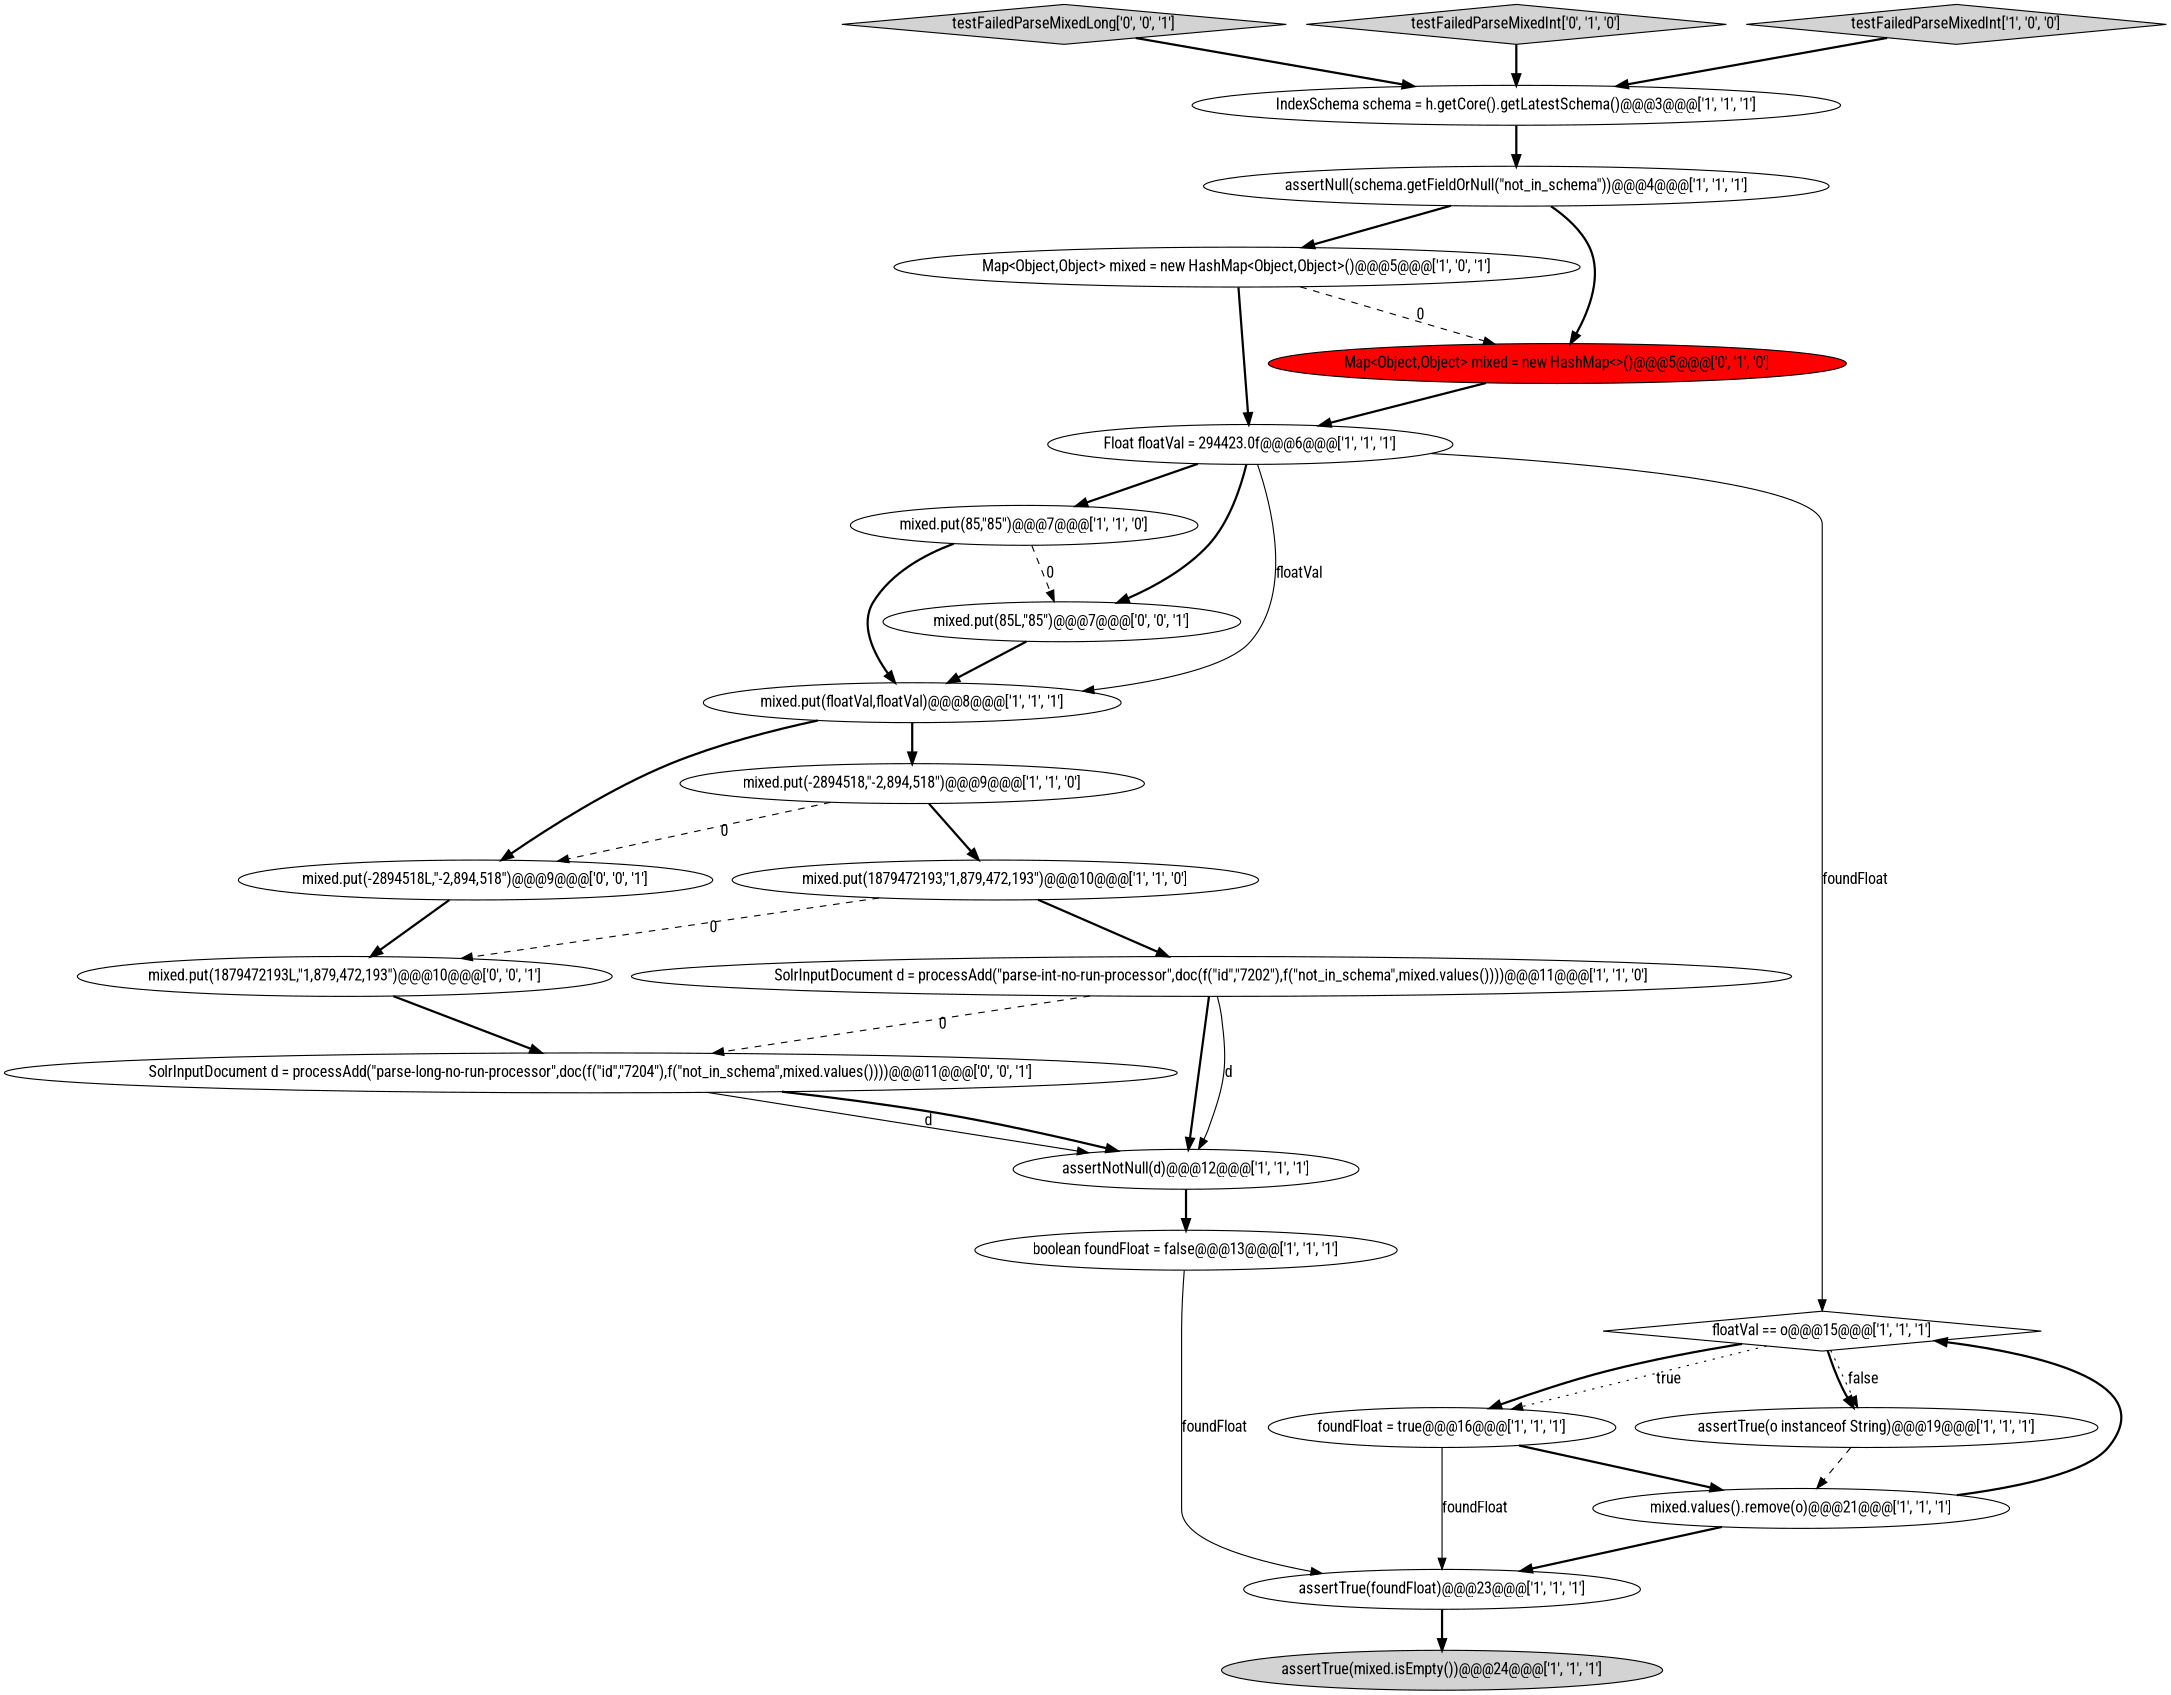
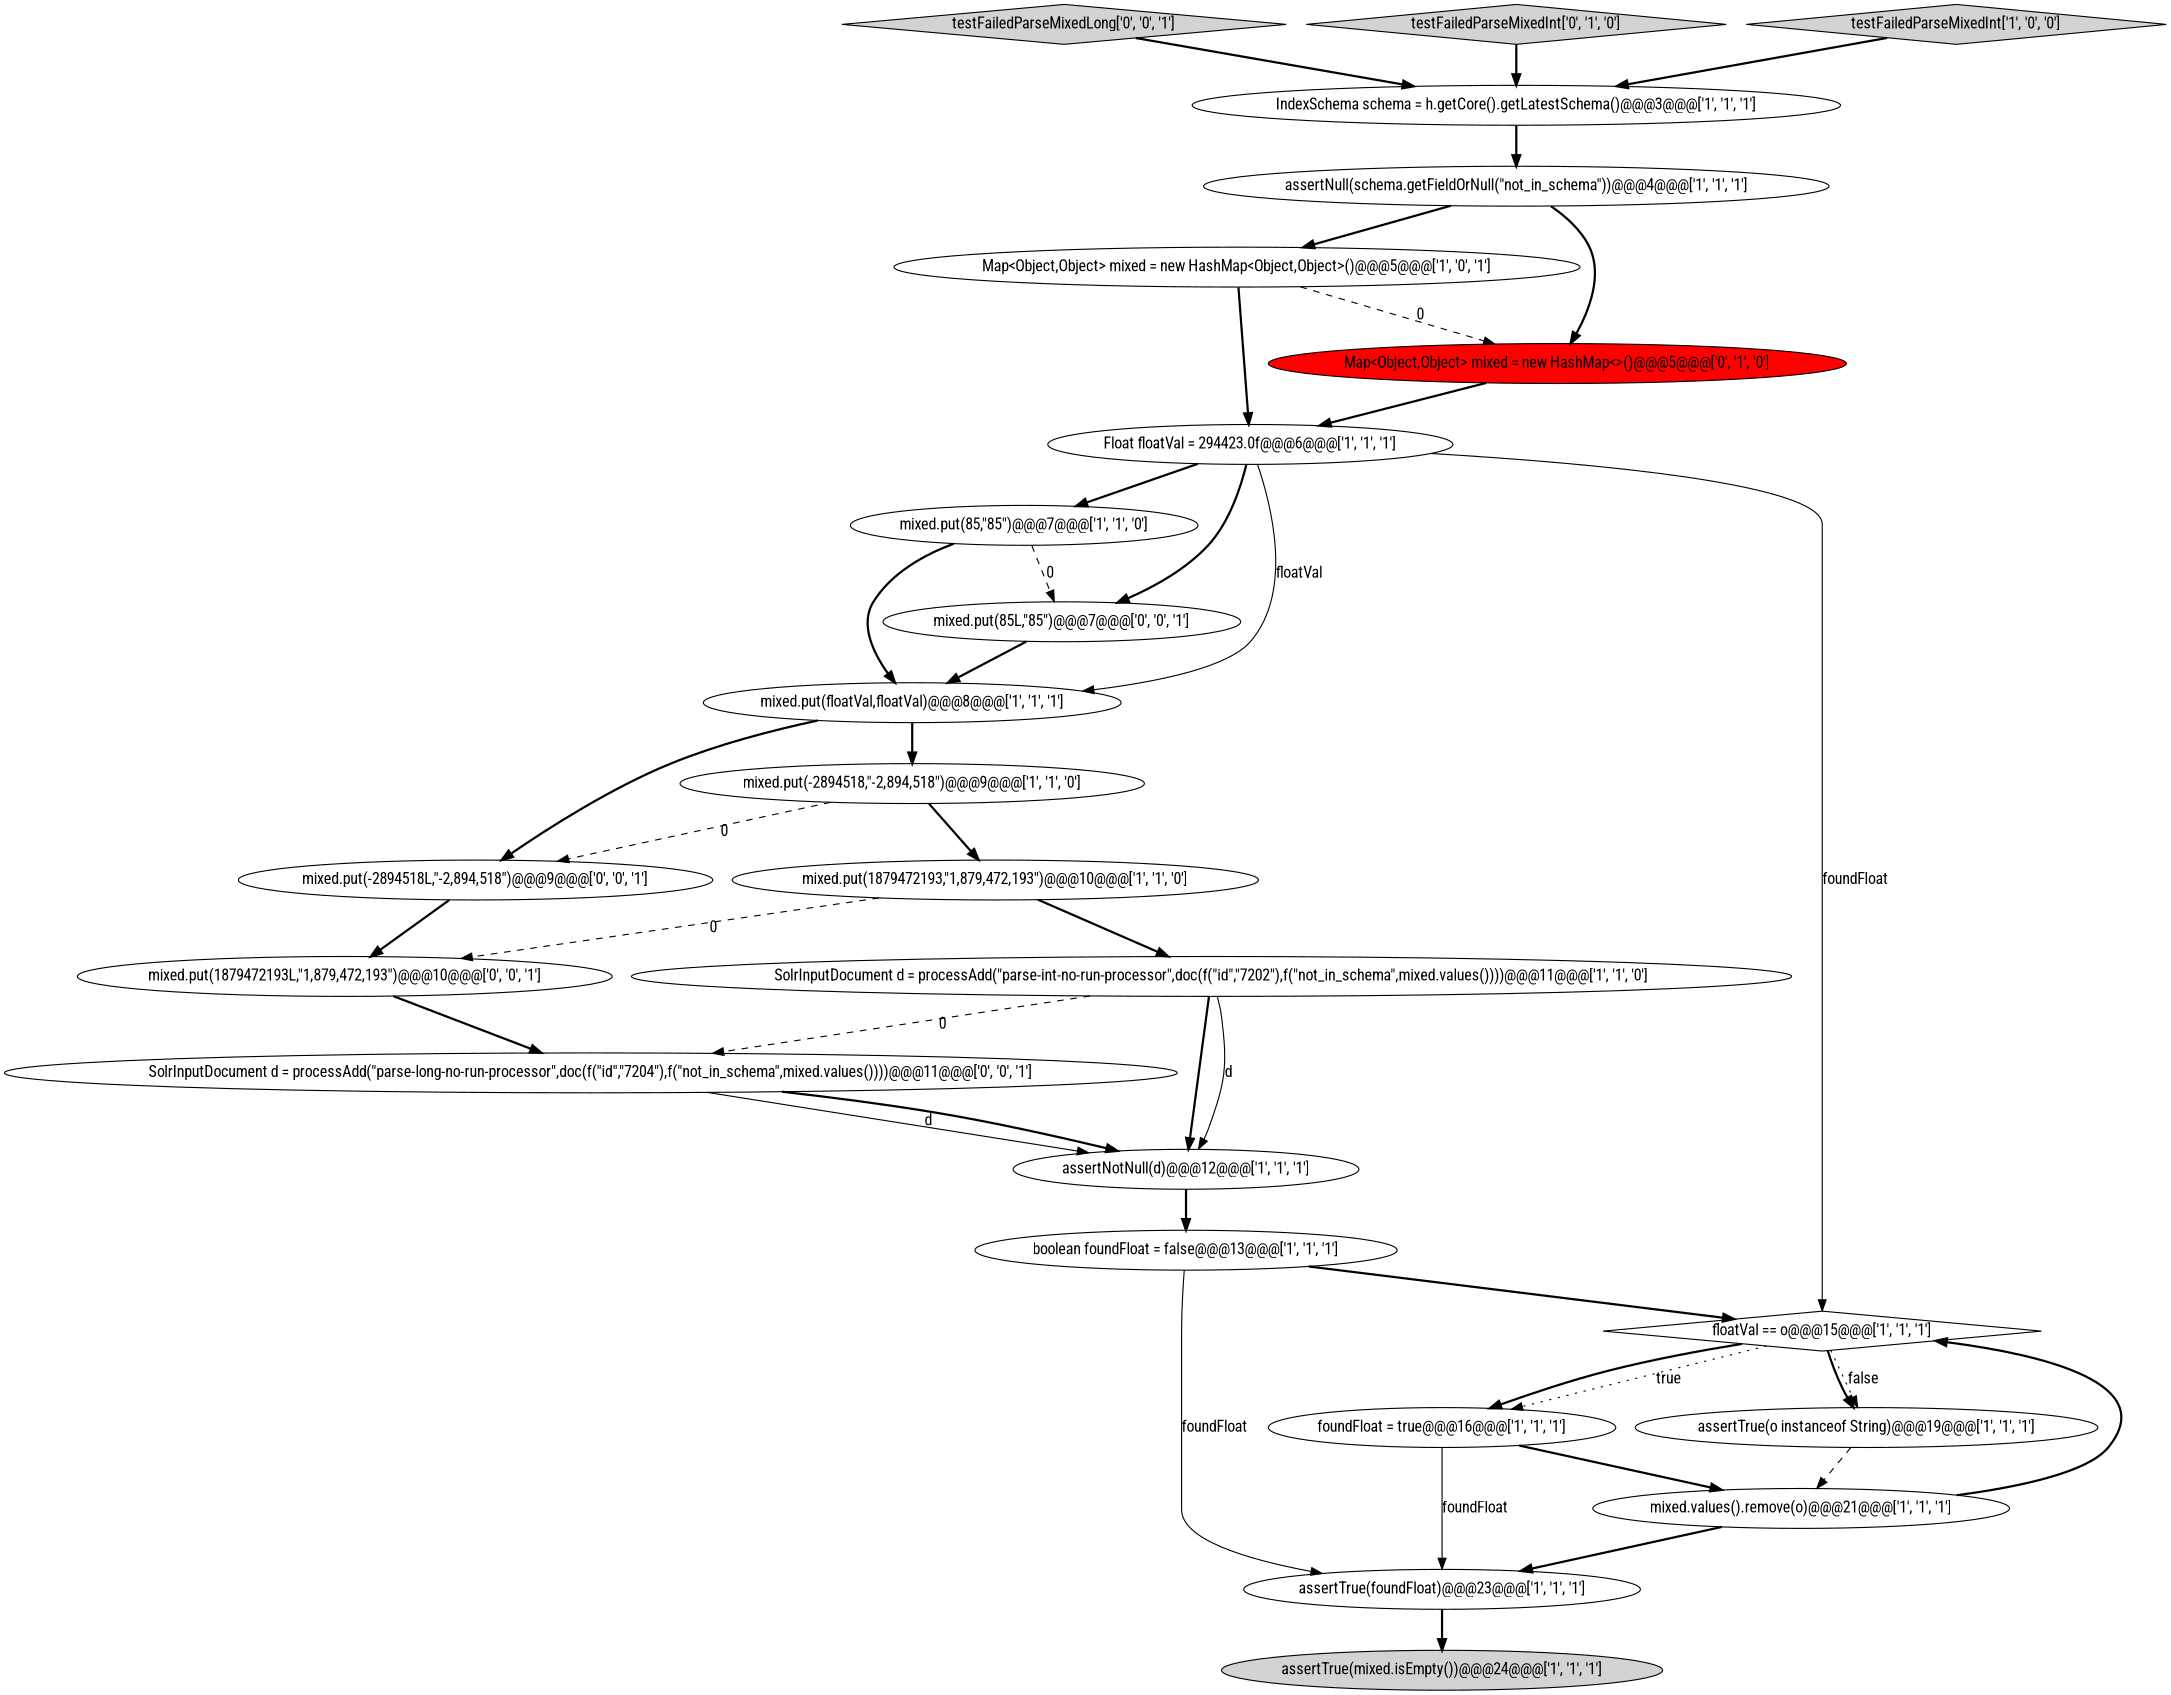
none -> (1516, 1292)
